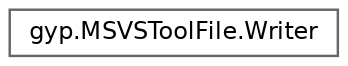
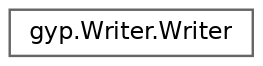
(174, 33) -> (131, 33)
